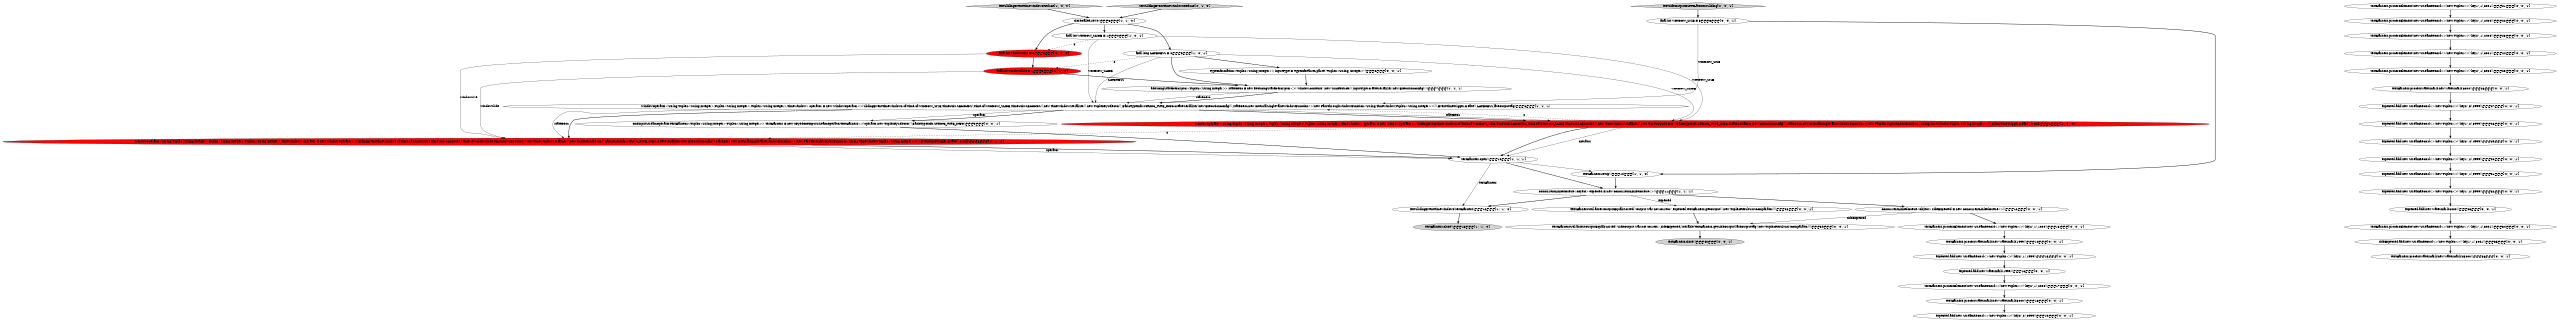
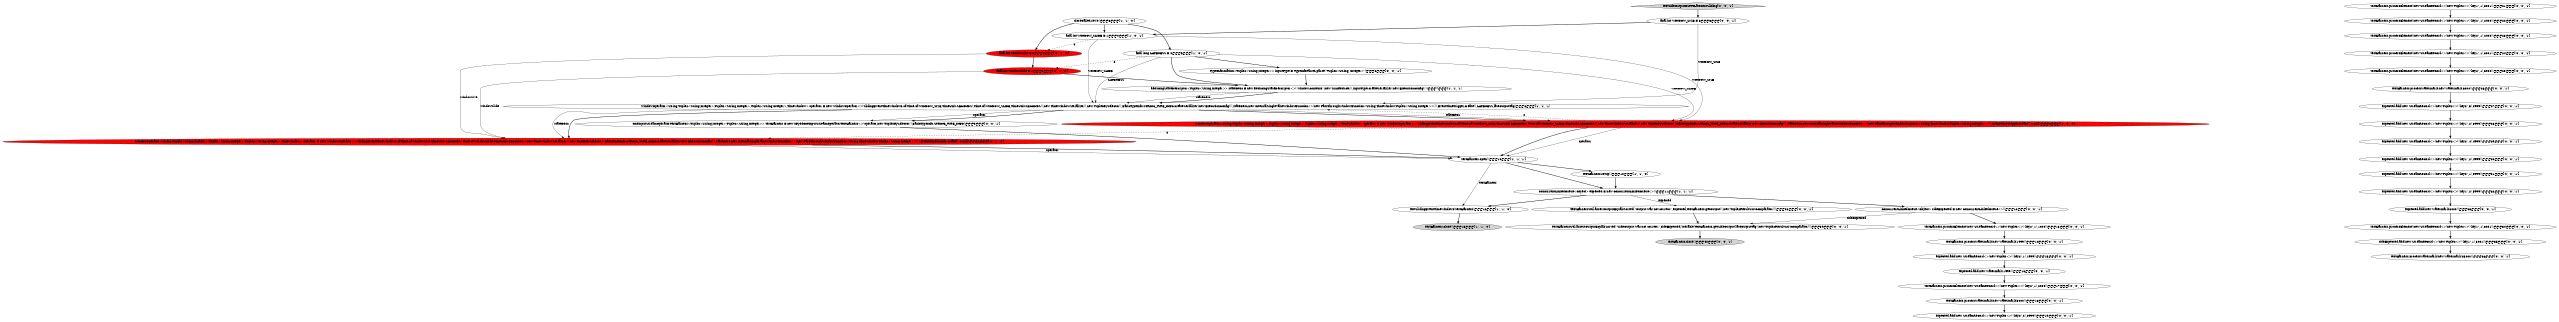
(1034, 6) -> none
(1175, 6) -> none
(2215, 141) -> (1403, 28)
(1554, 167) -> (1554, 167)
